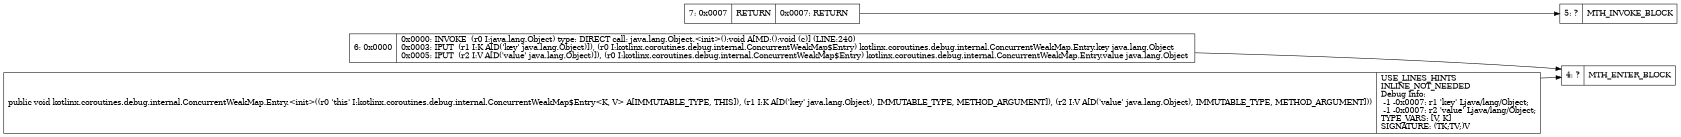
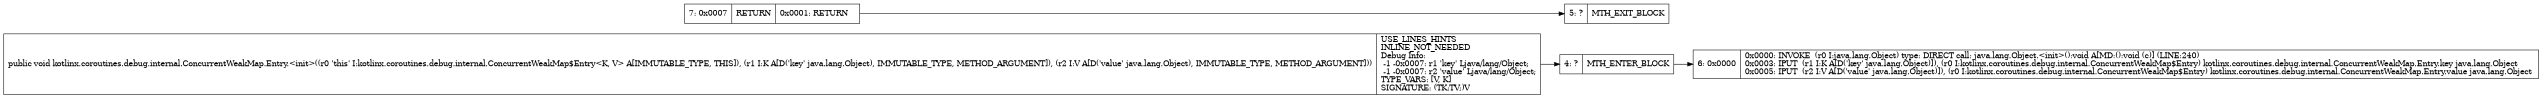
(818, 13) -> (818, 13)
(1630, 13) -> (1628, 13)
(1376, 59) -> (1681, 64)
